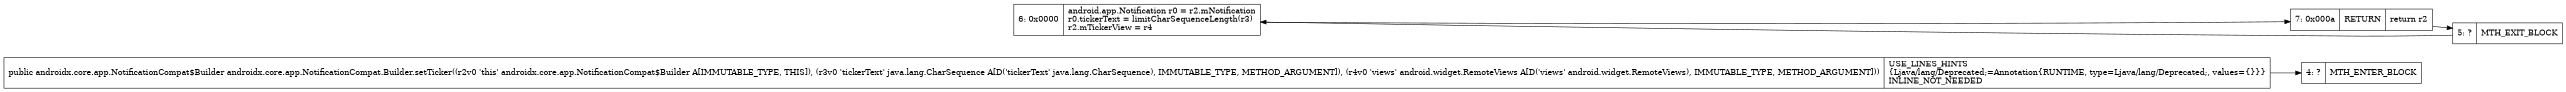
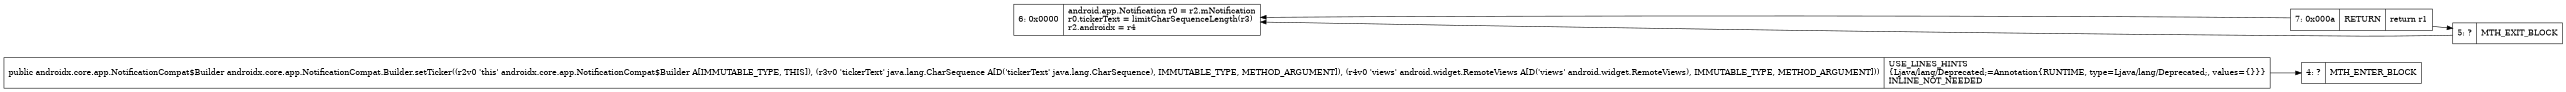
(2409, 20) -> (2409, 20)
(1773, 24) -> (1778, 16)
(1110, 28) -> (1102, 28)
